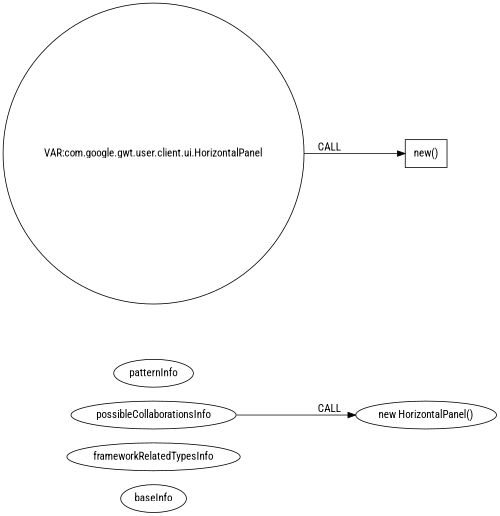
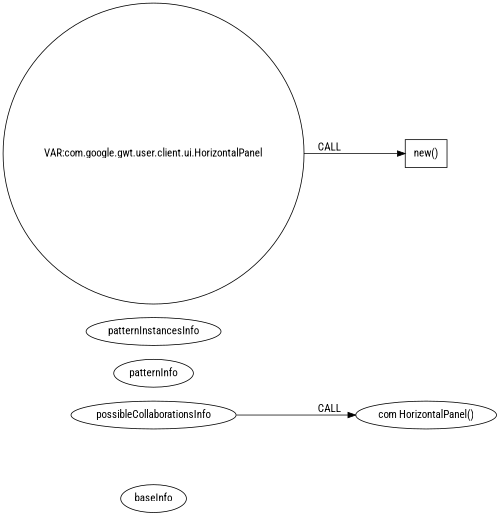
none -> (154, 331)
(426, 415) -> (426, 415)
(154, 457) -> none
